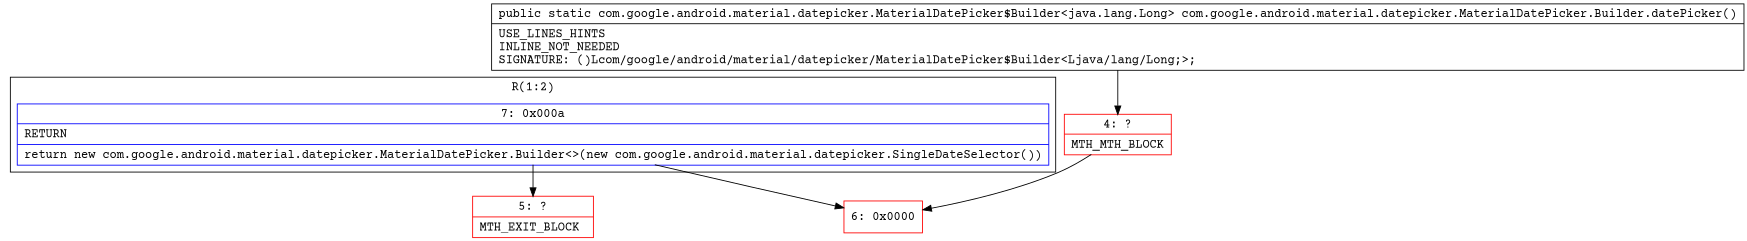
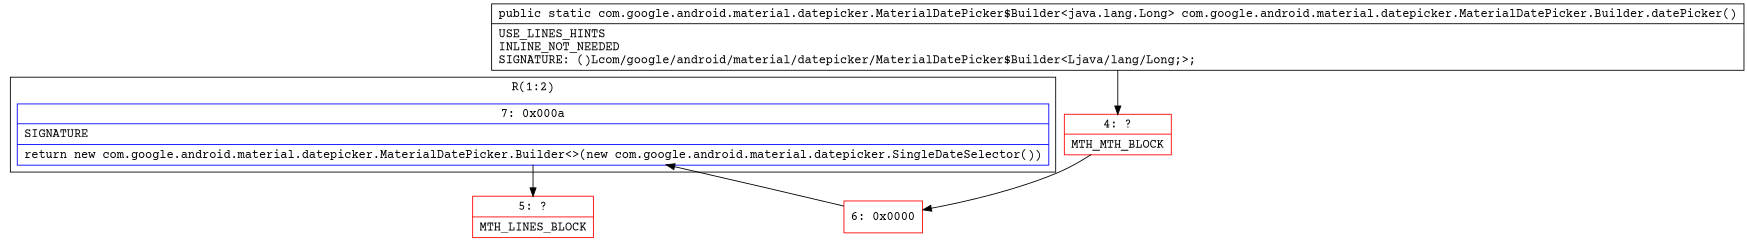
(46, 134) -> (56, 134)
(745, 186) -> (759, 186)
(530, 227) -> (533, 227)
